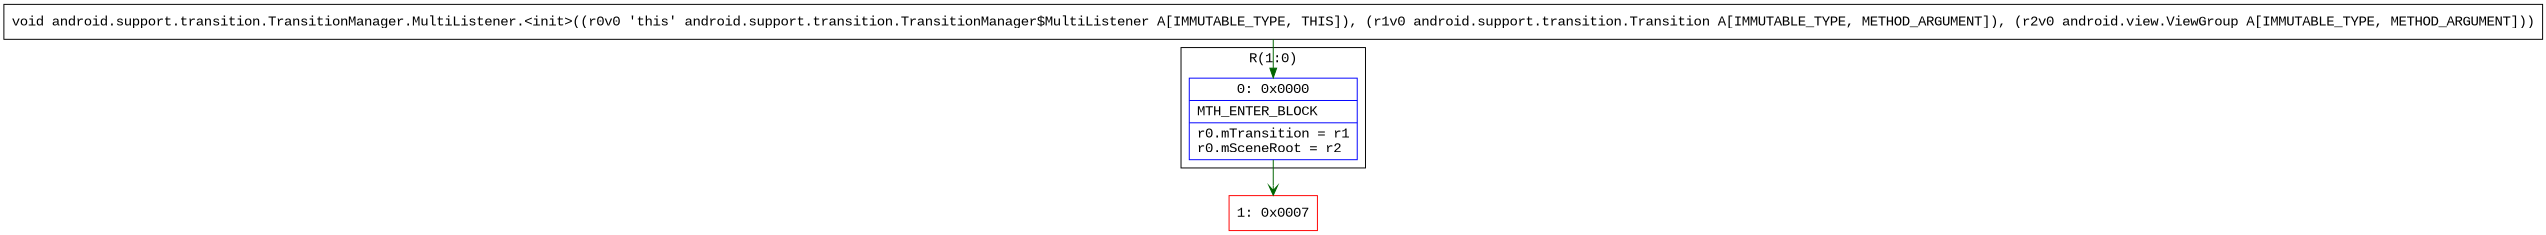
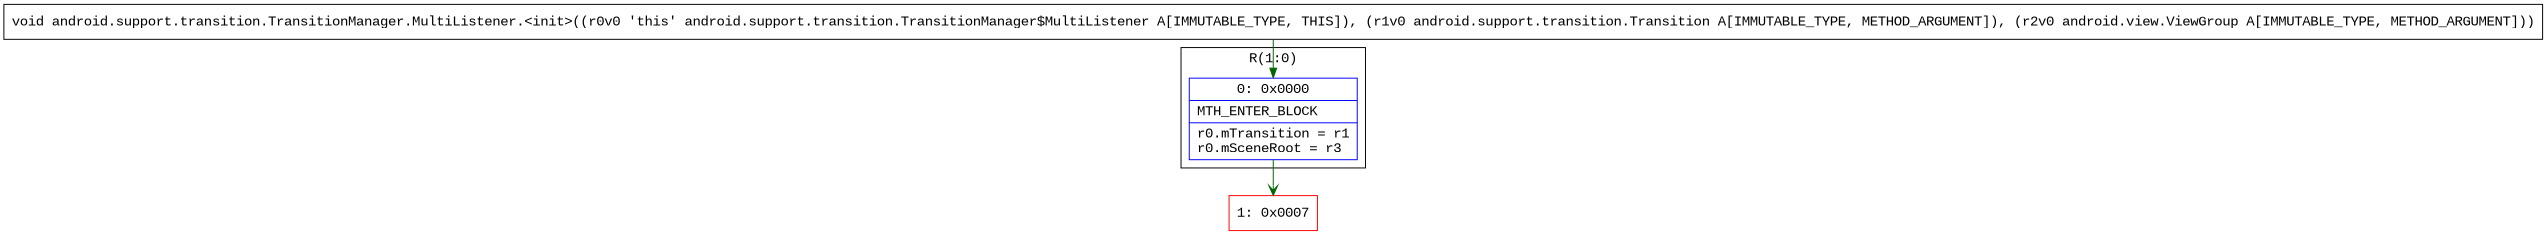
(1269, 148) -> (1269, 148)
